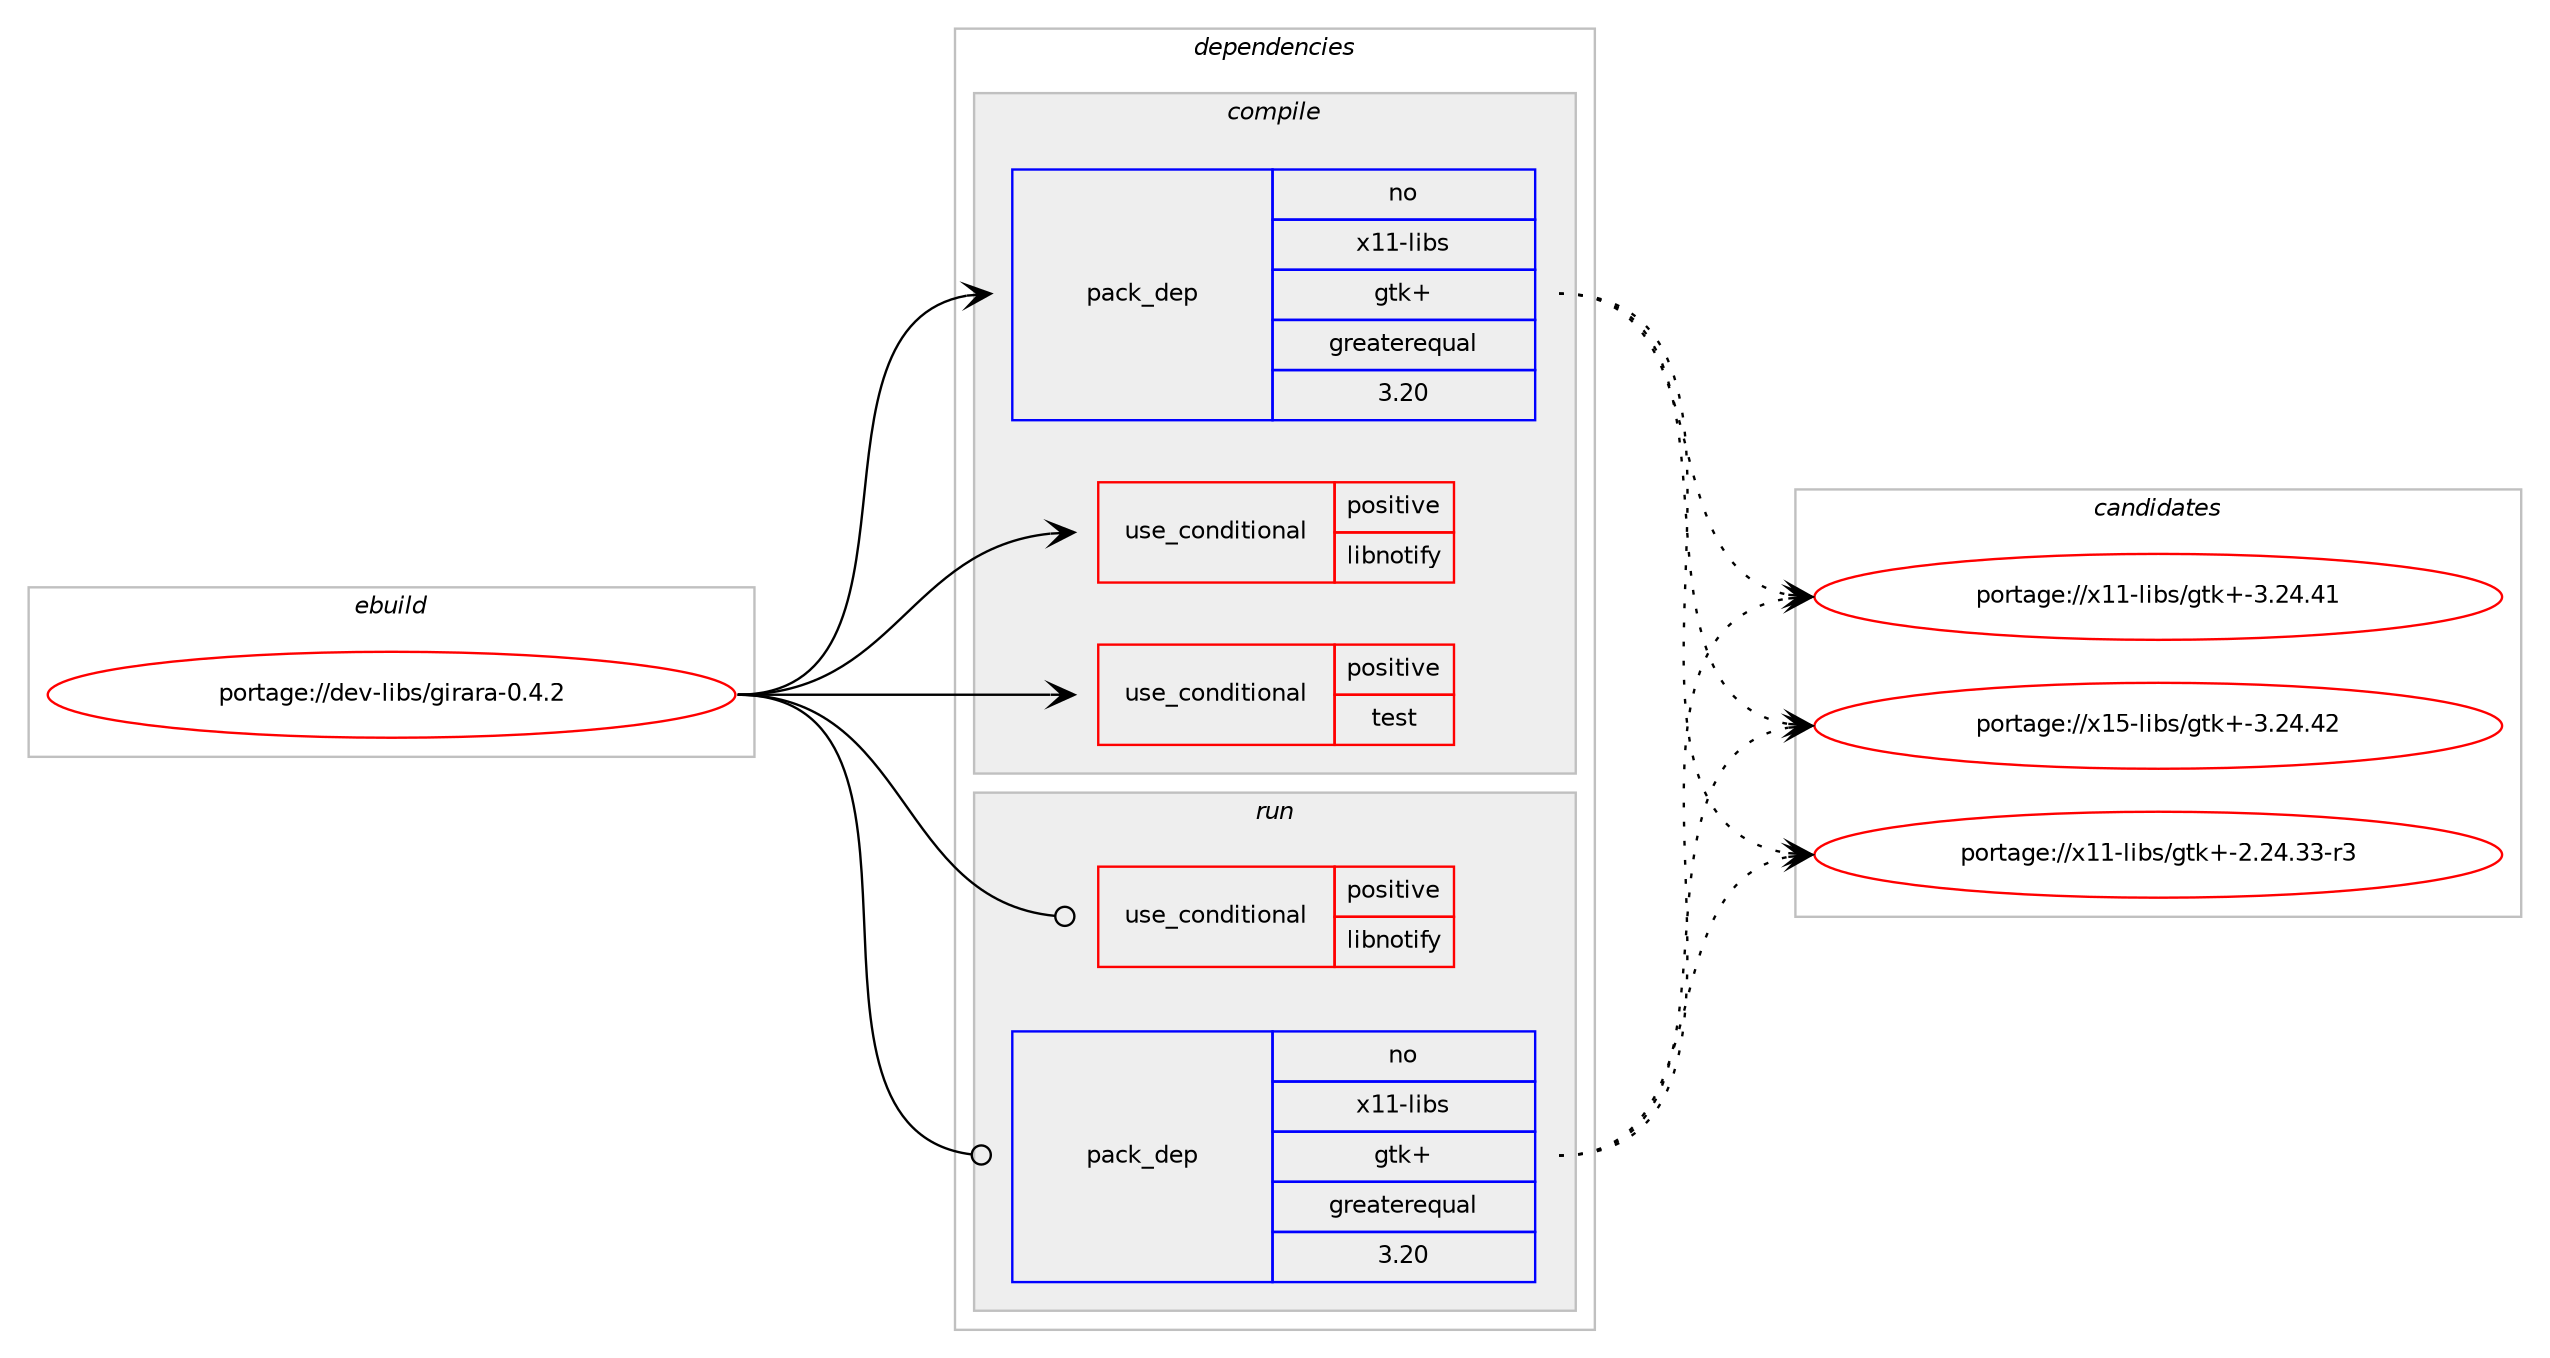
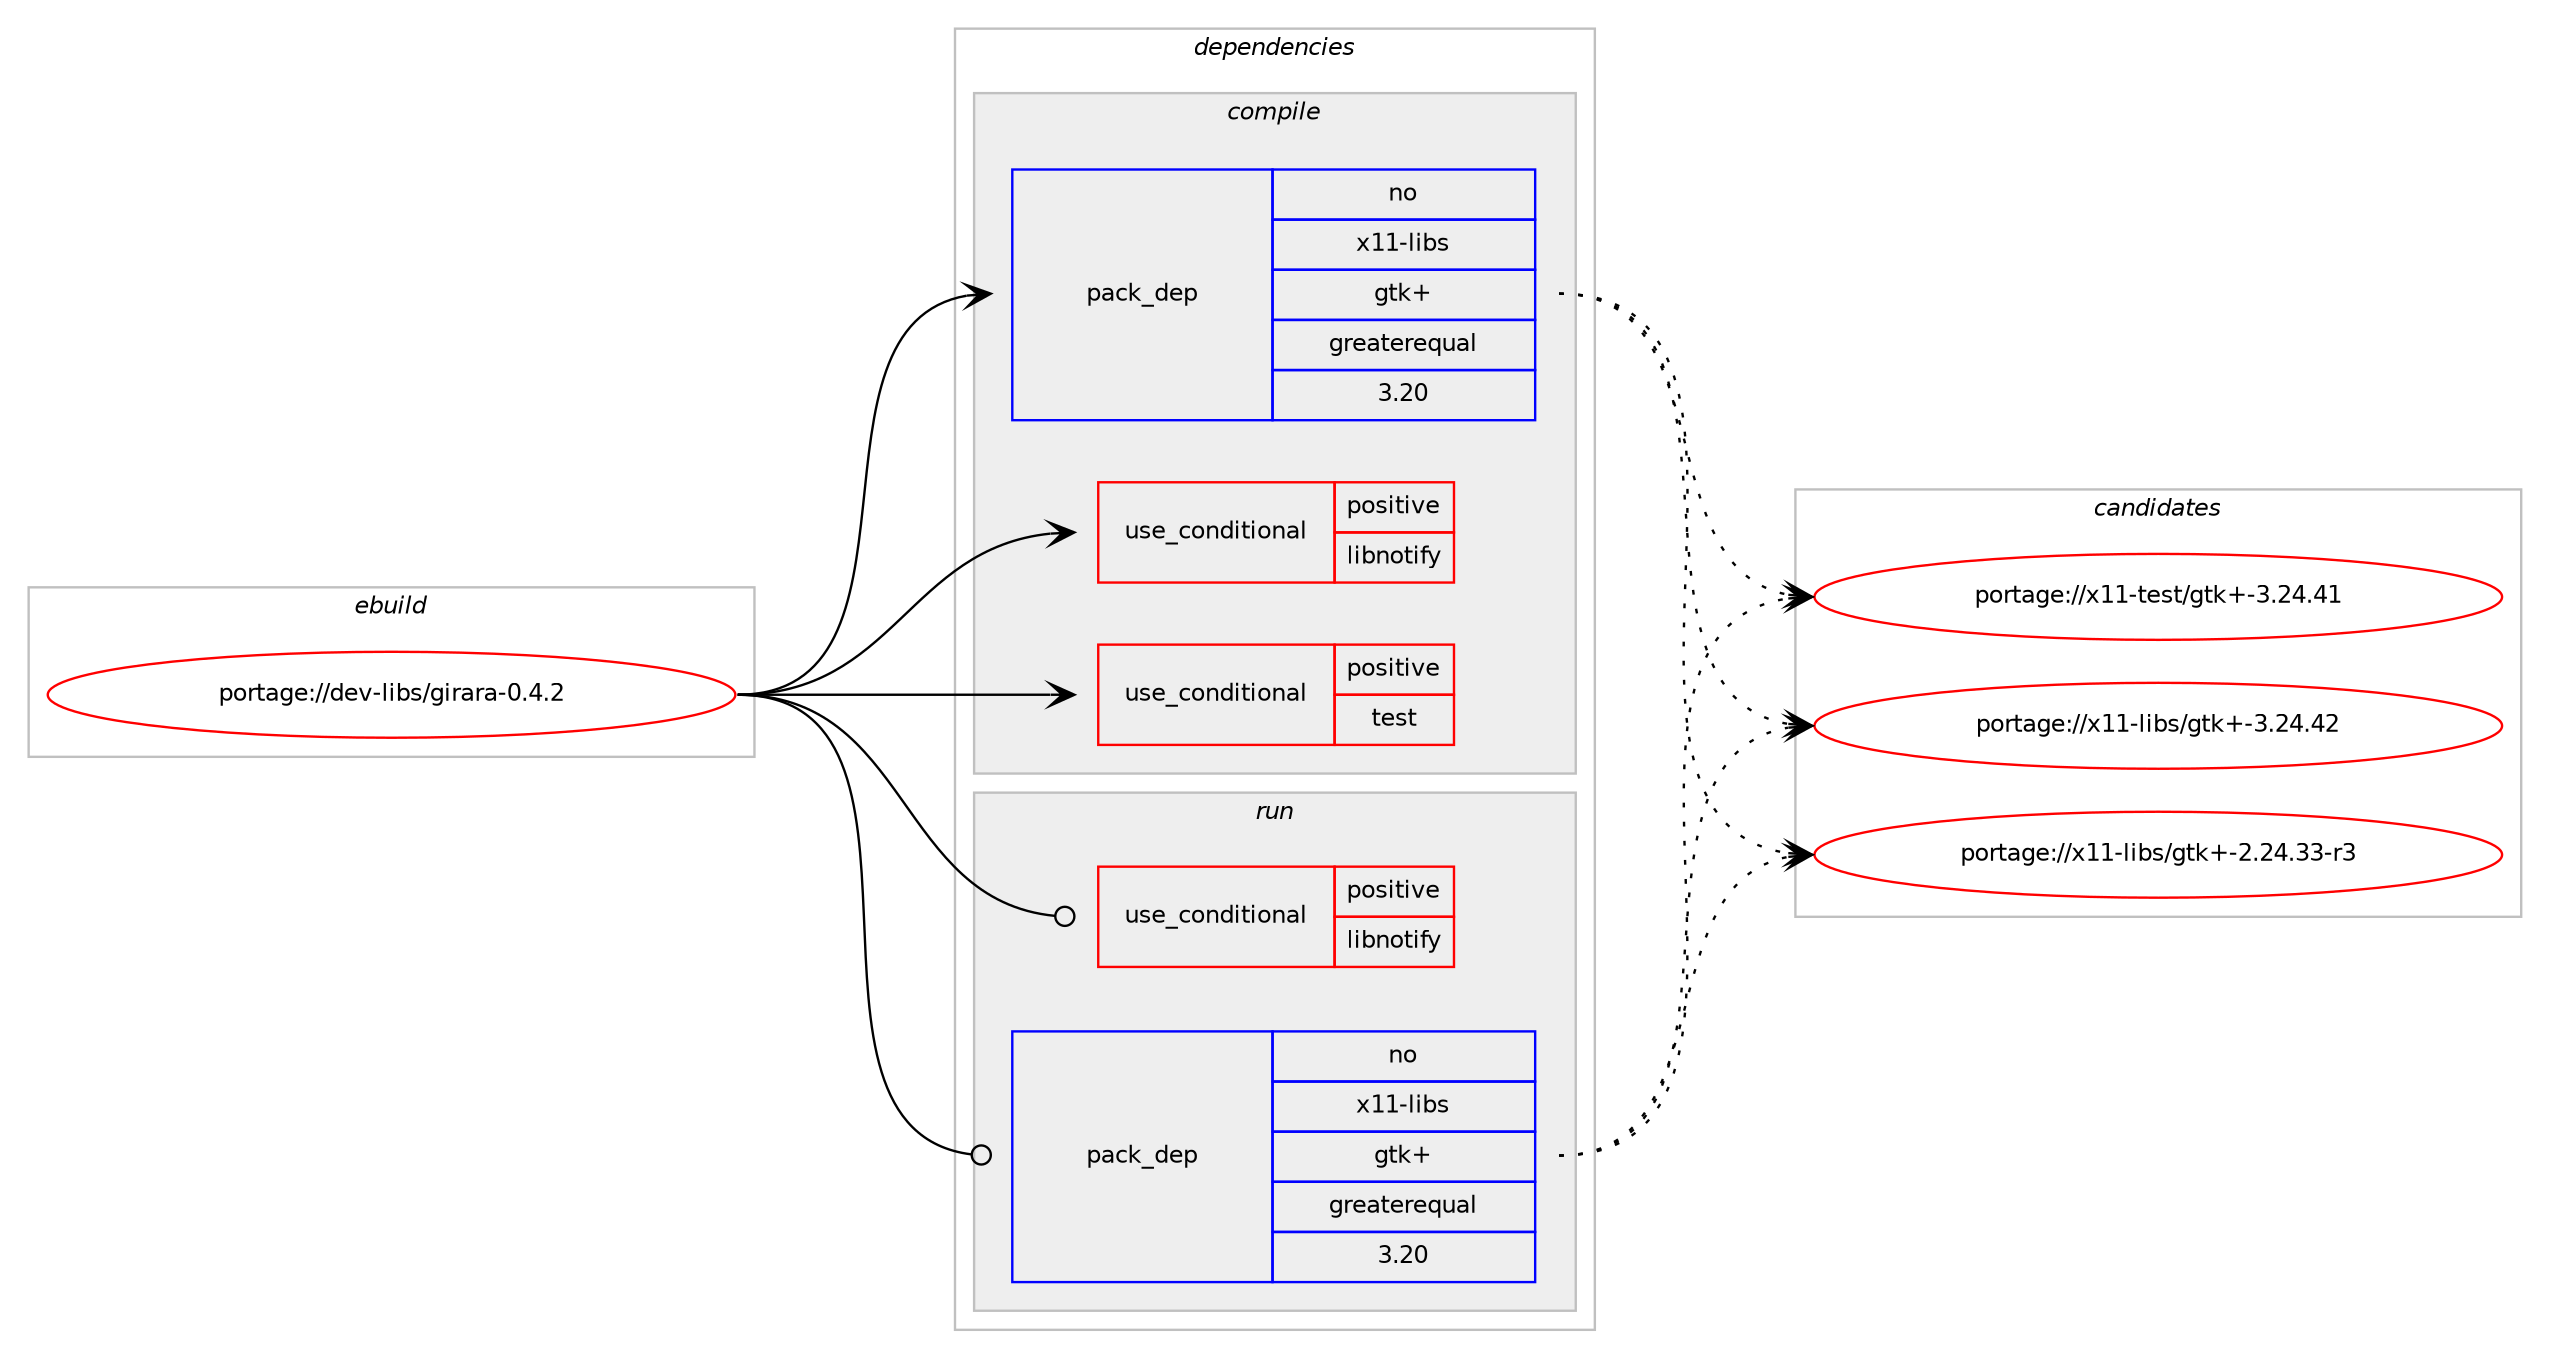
(2158, 597) -> (2158, 597)
(2158, 726) -> (2158, 726)
